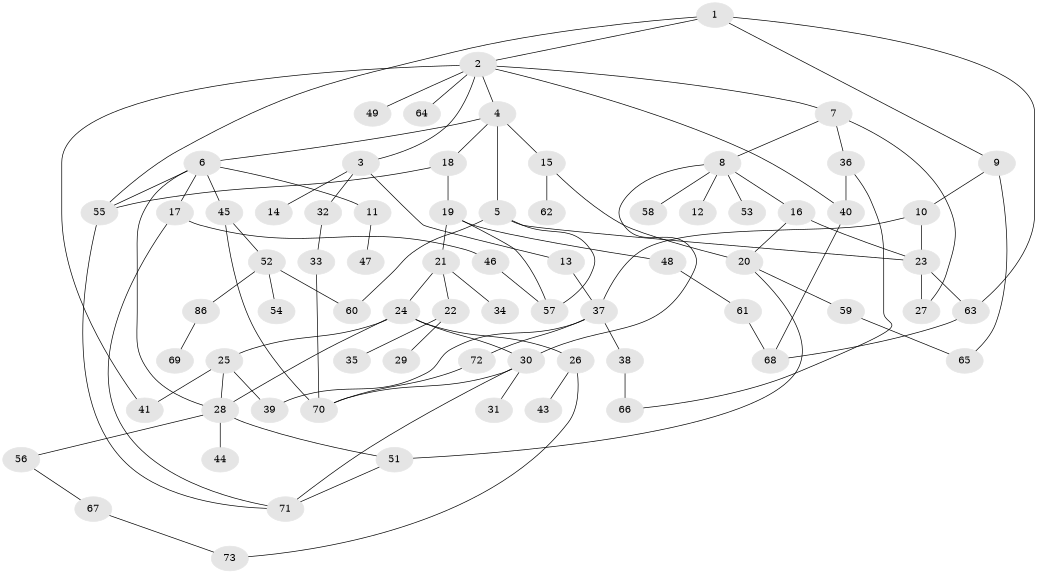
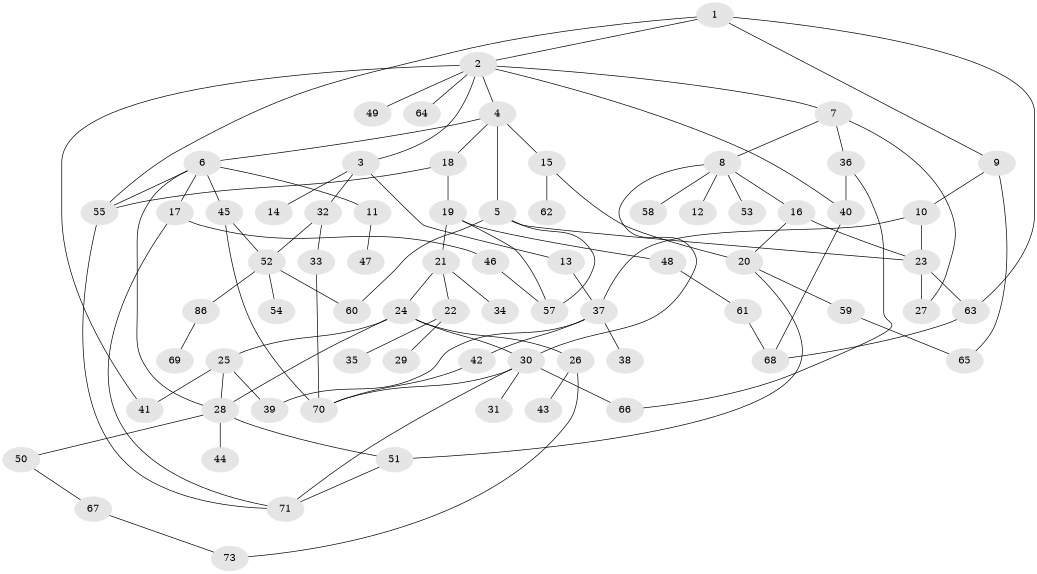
none -> (299, 234)
(477, 361) -> (477, 361)
(625, 386) -> (574, 385)
(21, 460) -> (21, 460)
